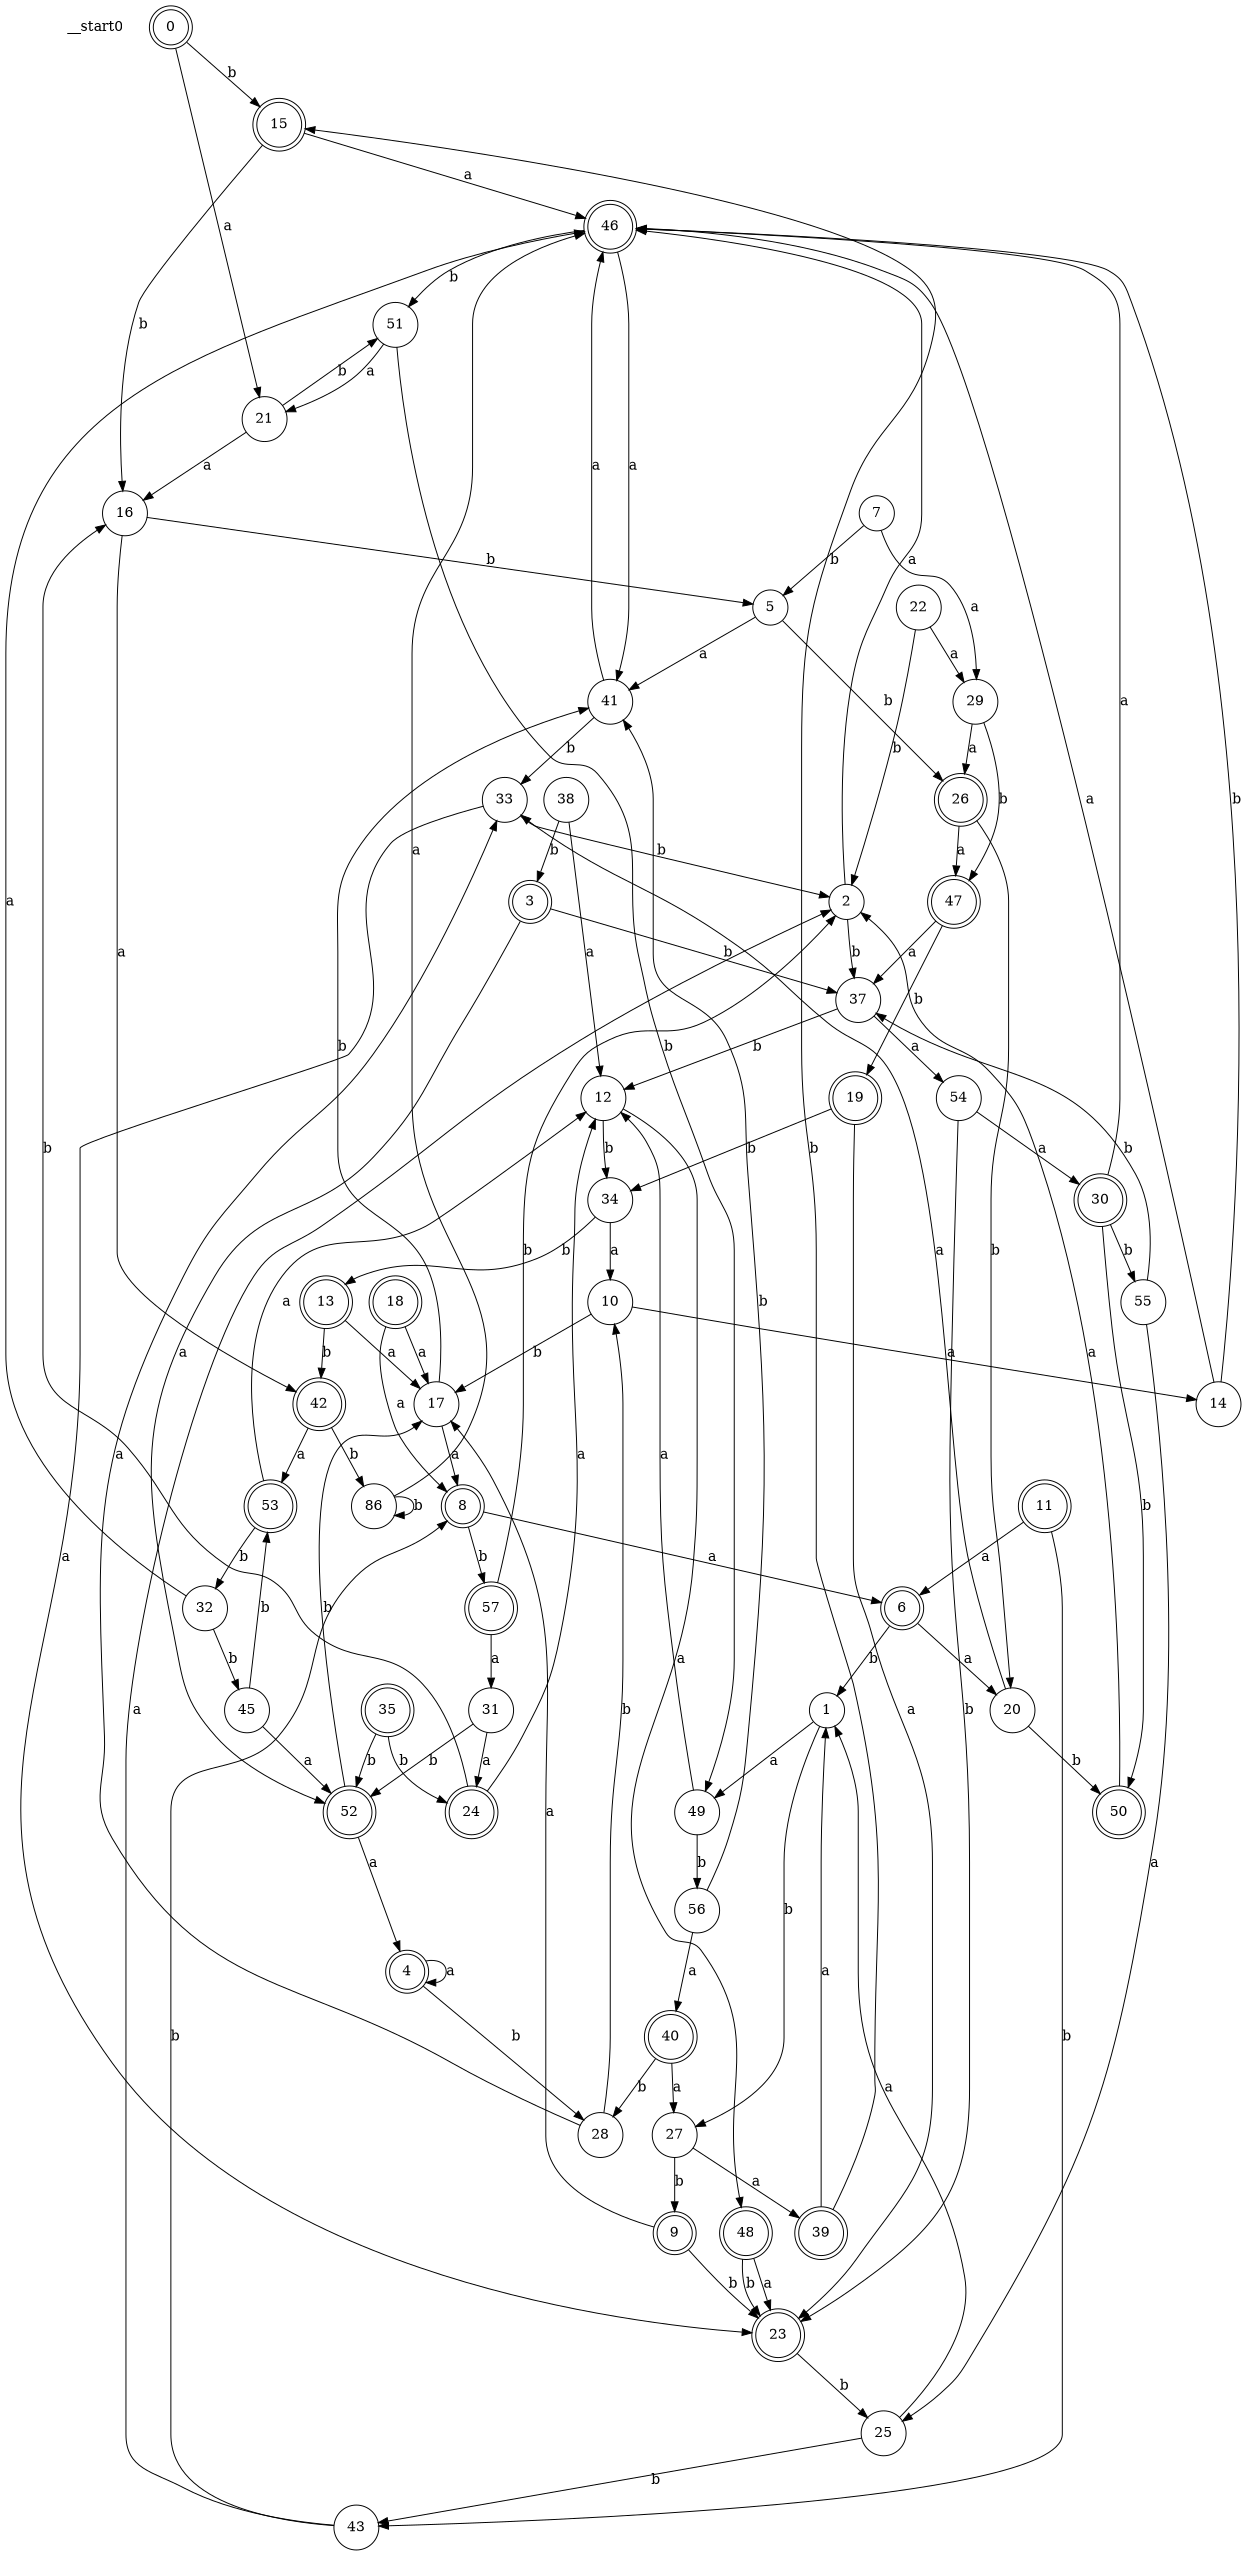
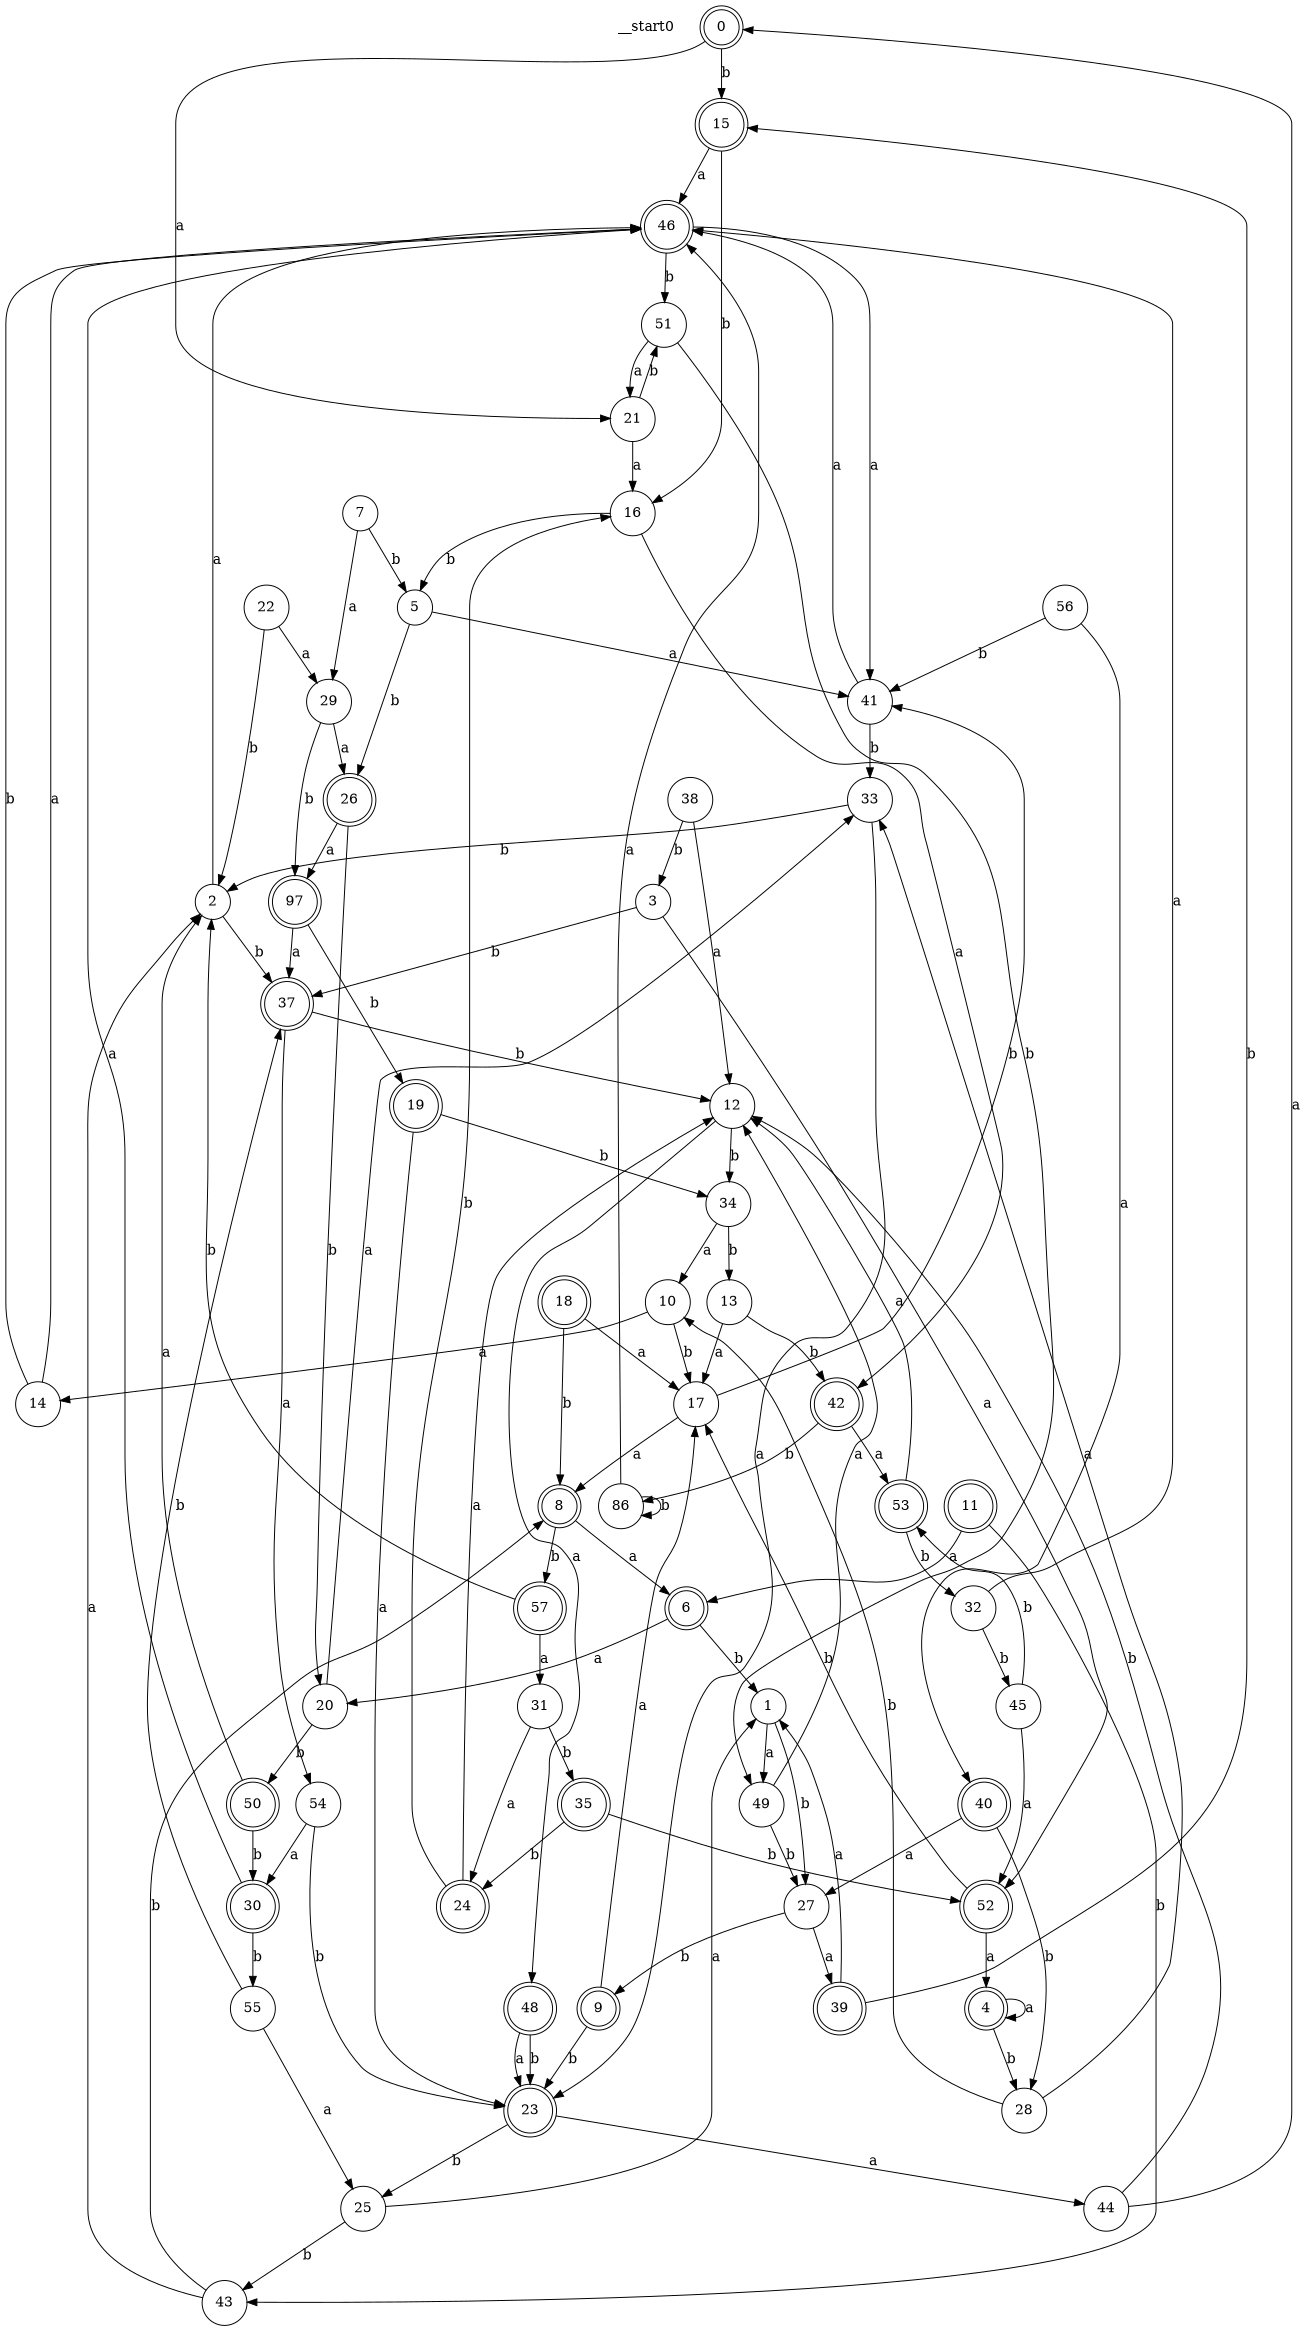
(530, 902) -> (653, 902)
(954, 902) -> (295, 902)
(858, 1000) -> (287, 1004)
(326, 1302) -> (729, 1302)
(401, 1404) -> (567, 1404)
(1141, 1501) -> (253, 1851)
(426, 1757) -> (559, 1749)
(697, 1856) -> (782, 1851)
none -> (1106, 2209)
